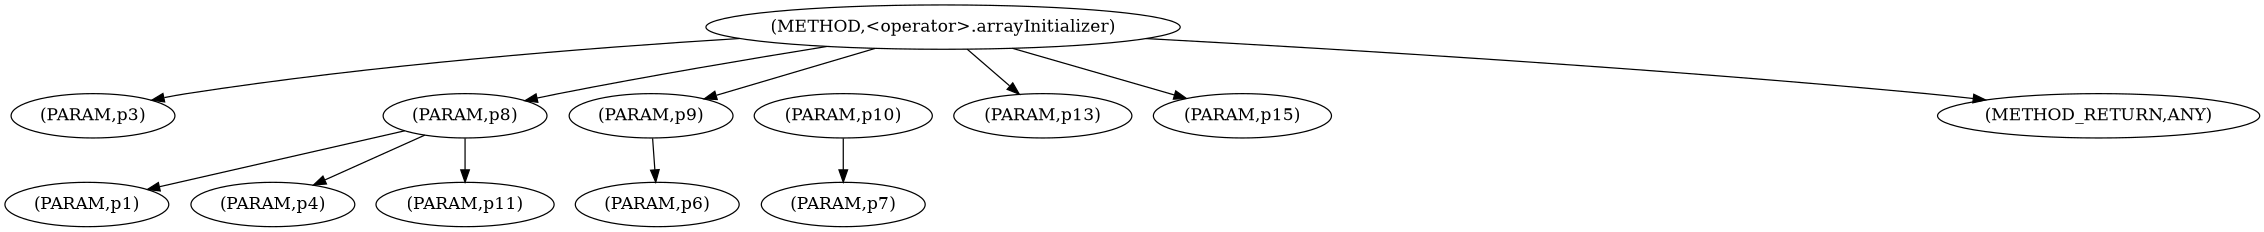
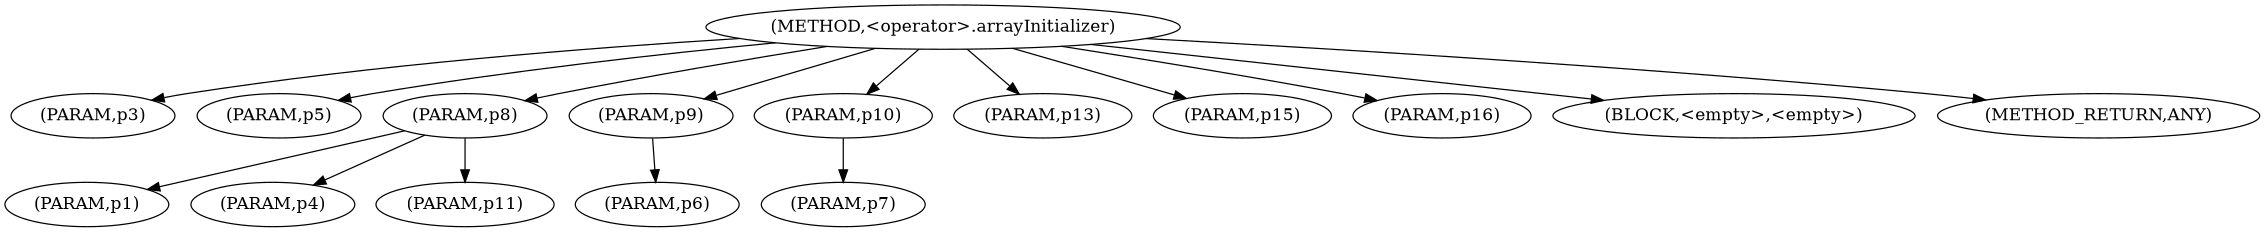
none -> (898, 68)
none -> (279, 116)
none -> (1442, 116)
none -> (1734, 116)
